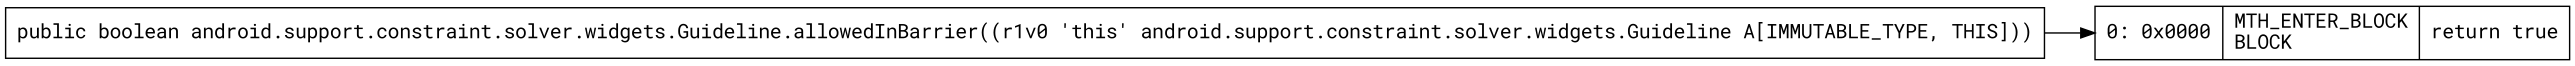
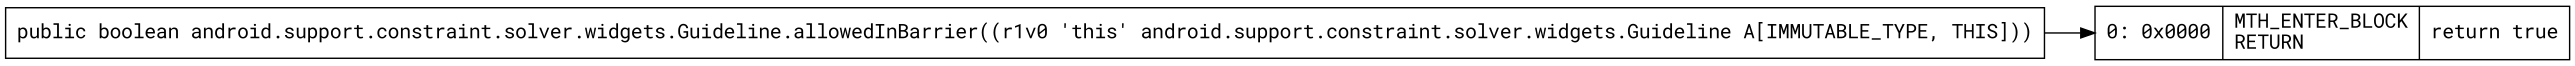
(2264, 43) -> (2269, 43)
